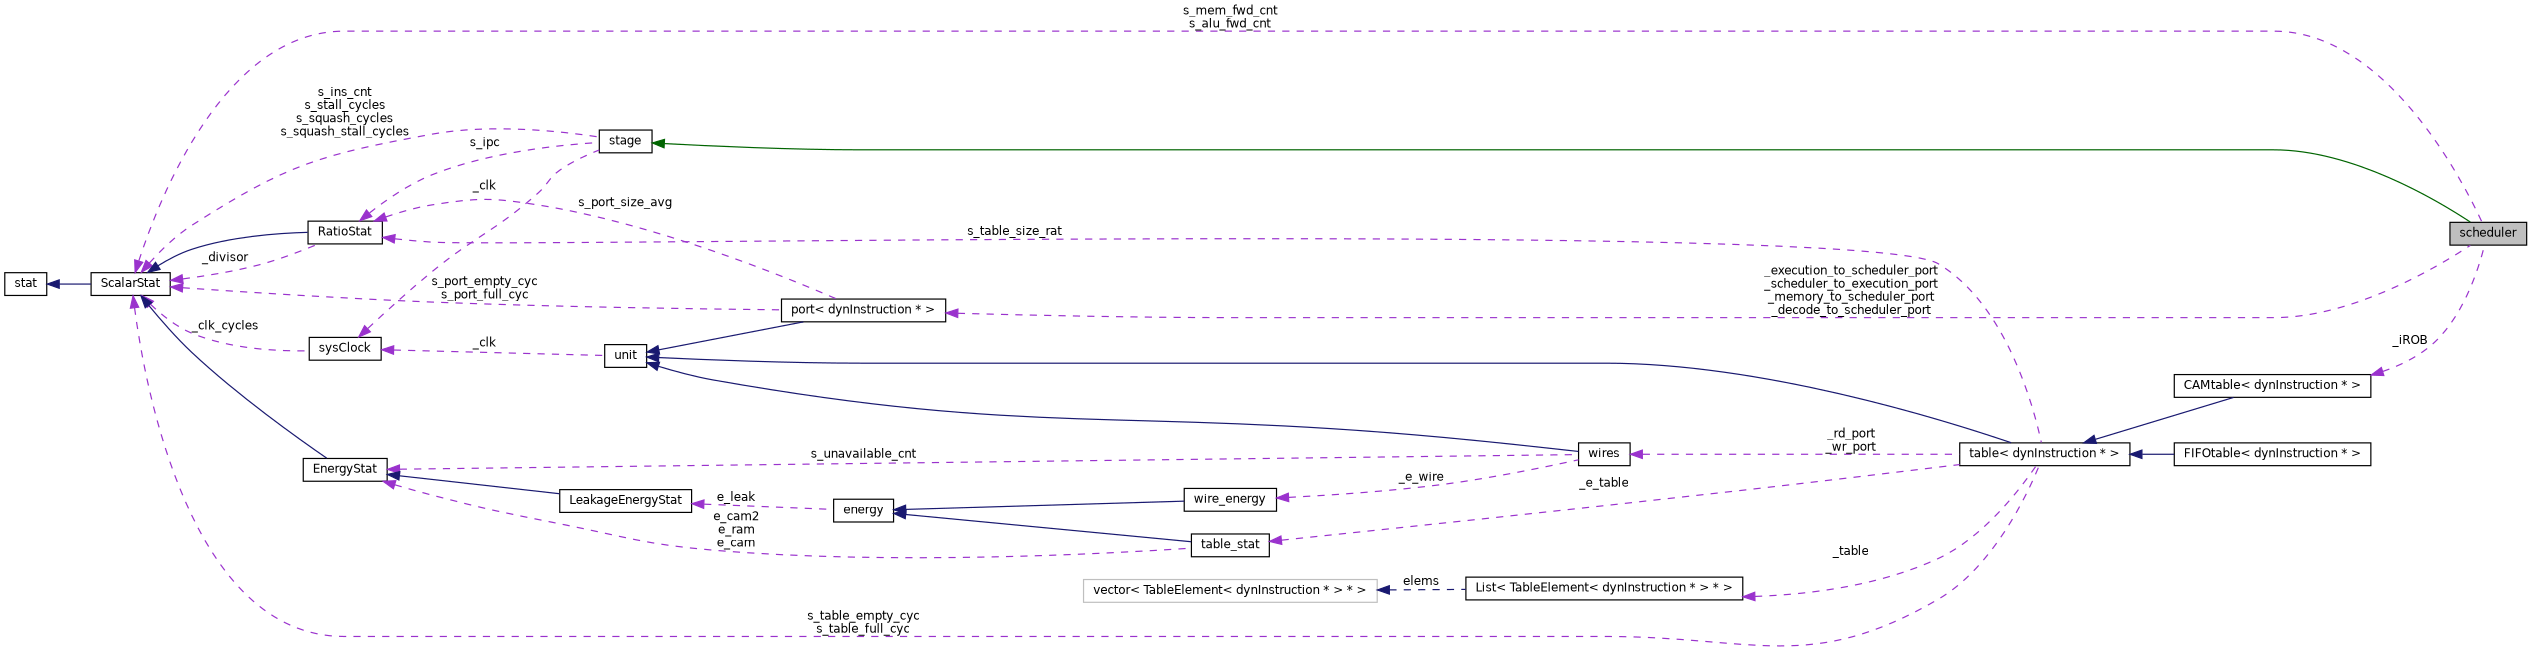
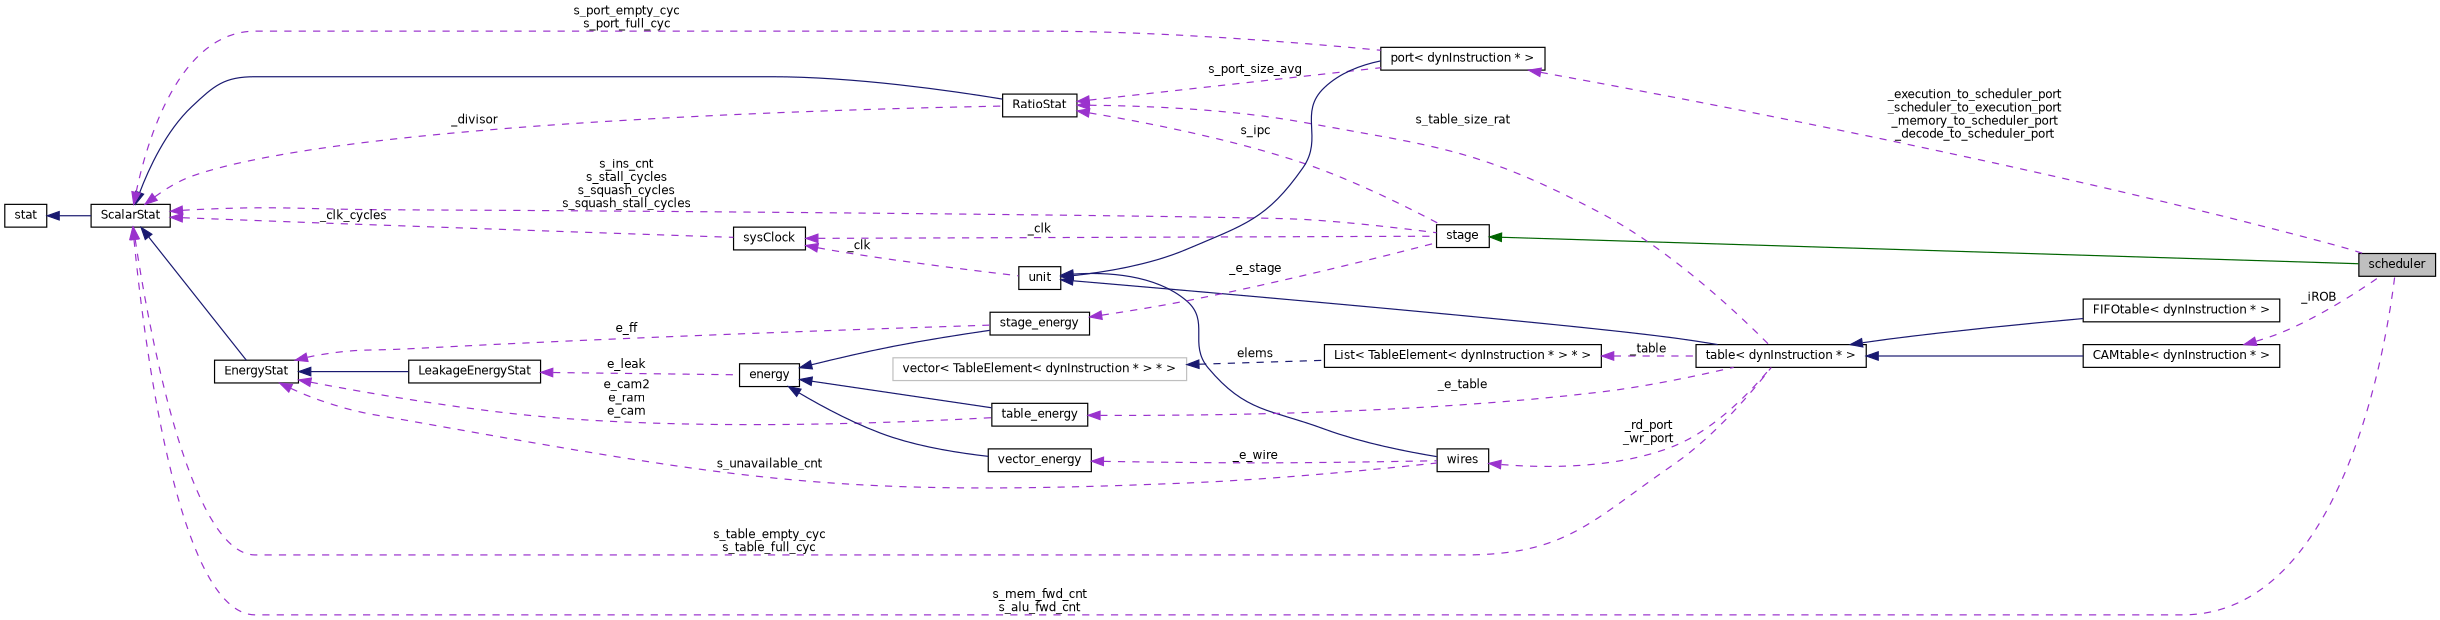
none -> (1040, 324)
(1230, 500) -> (1040, 460)
(1230, 545) -> (1040, 415)
